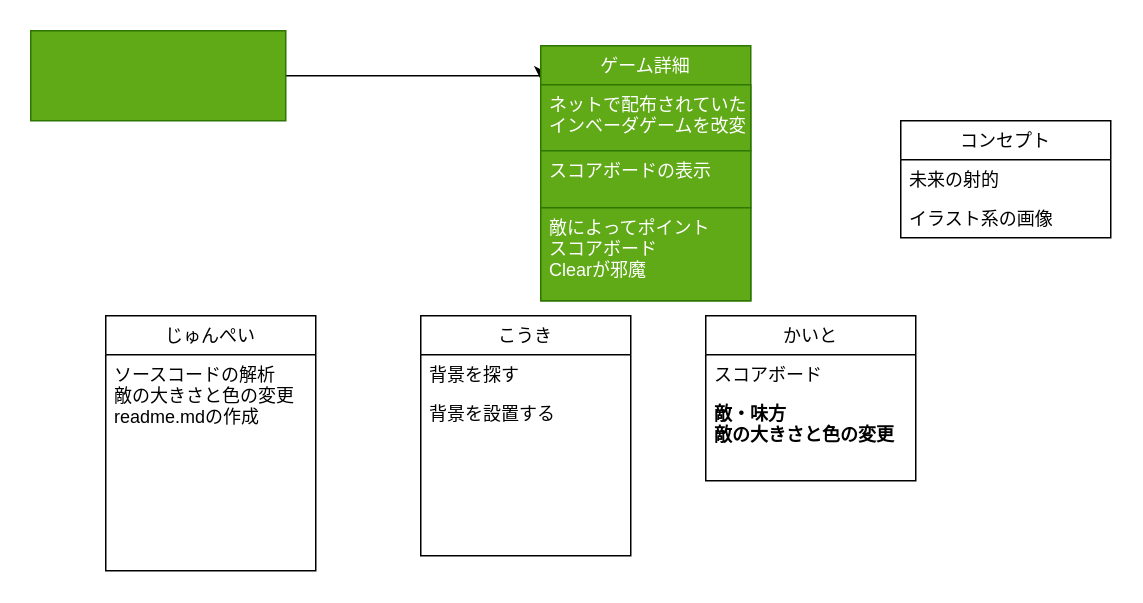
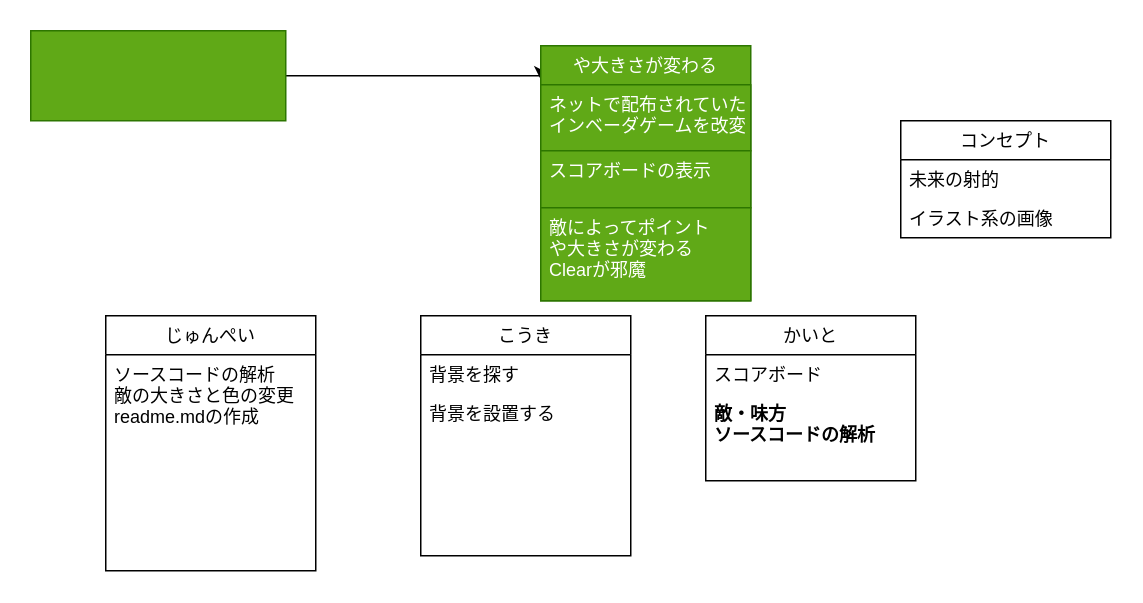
(645, 66) -> (645, 66)
(630, 228) -> (630, 228)
(750, 414) -> (750, 414)
